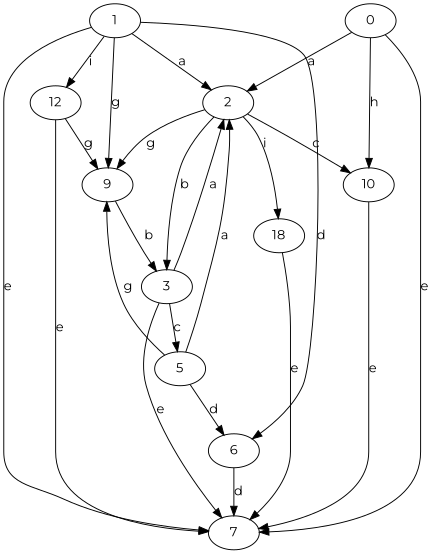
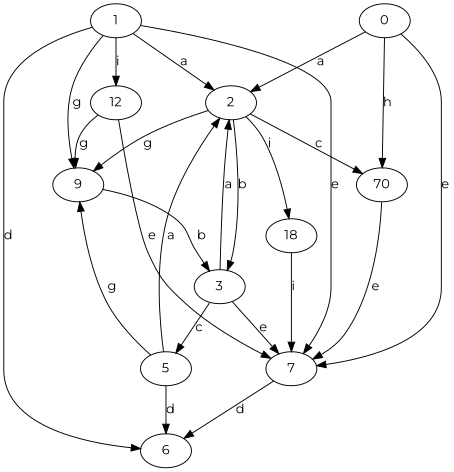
(369, 185) -> (382, 185)
(295, 369) -> (293, 287)
(234, 487) -> (233, 407)
